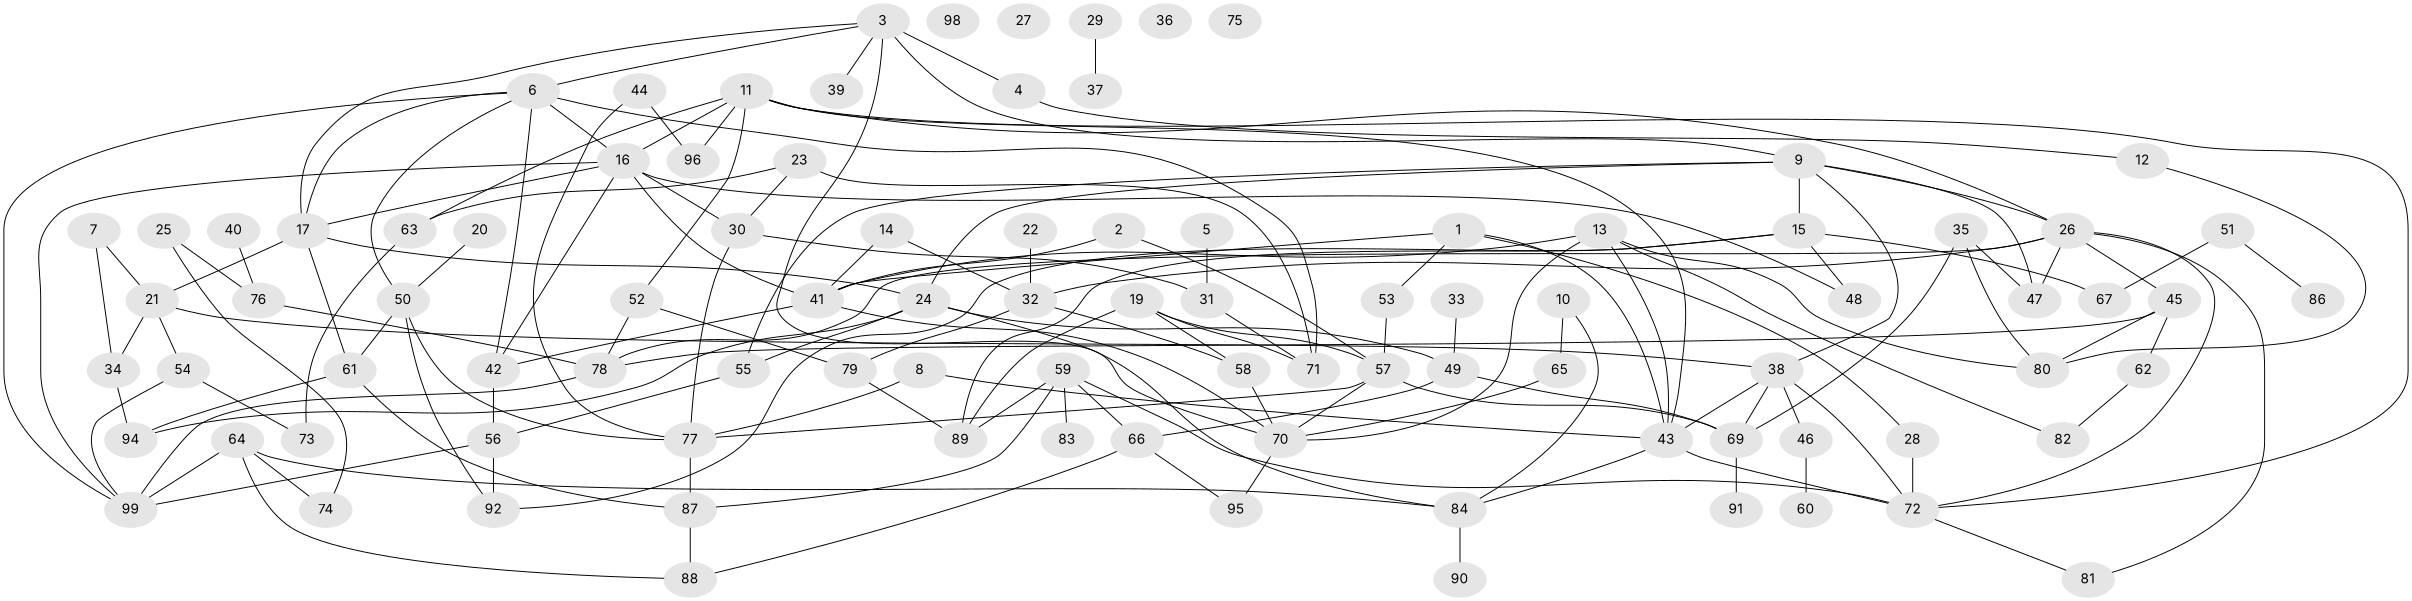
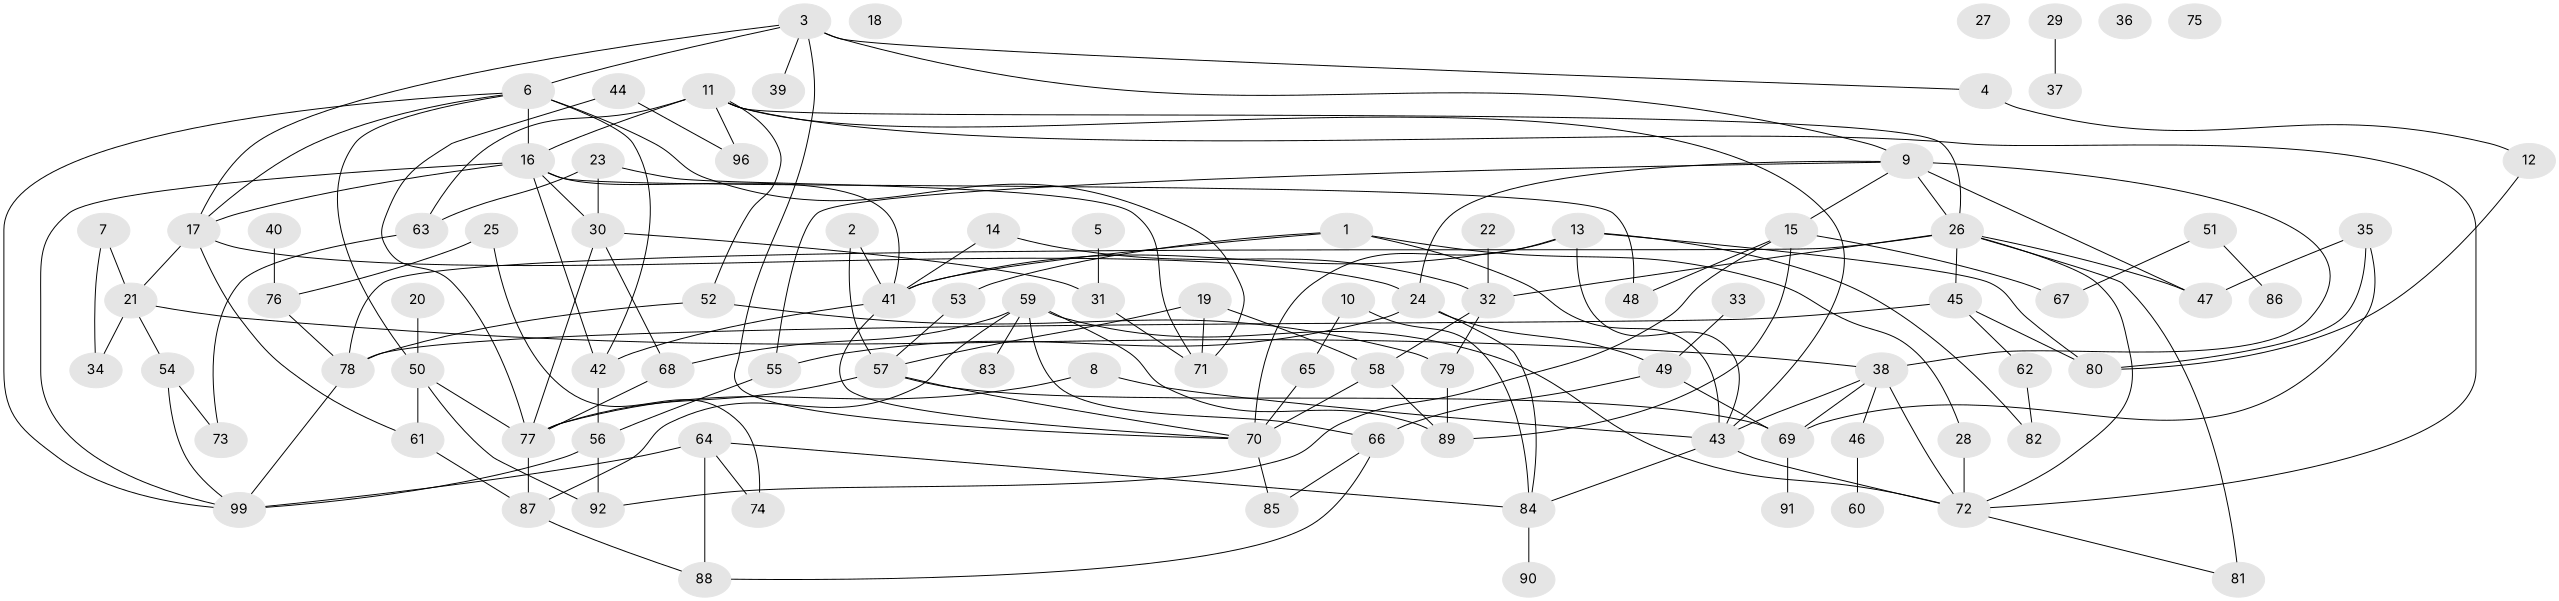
(953, 21) -> (875, 21)
(1027, 355) -> (1415, 408)
none -> (668, 370)
(131, 440) -> none
(1236, 510) -> (1272, 510)
